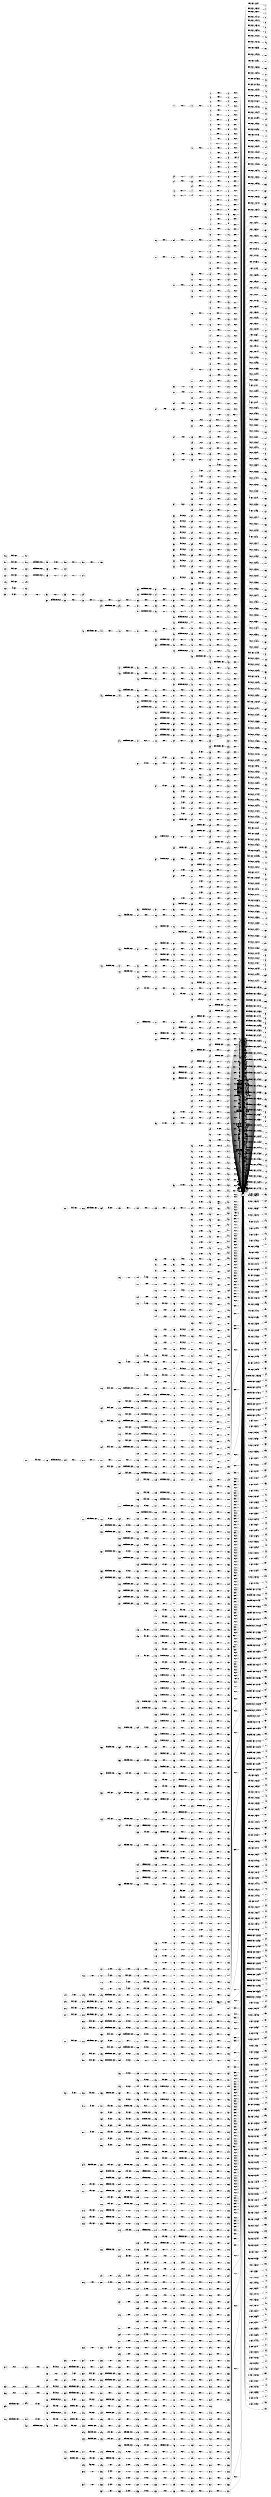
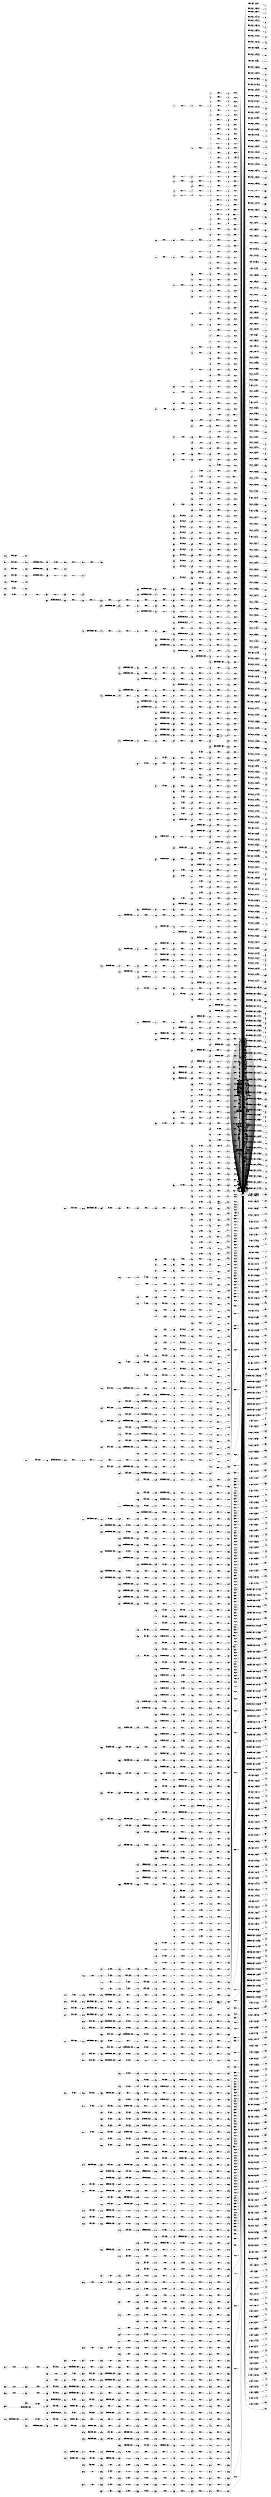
(165, 630) -> (164, 633)
none -> (242, 893)
(201, 972) -> (201, 969)
none -> (183, 1434)
(192, 1467) -> none
(15, 2405) -> (26, 2408)
none -> (228, 2407)
